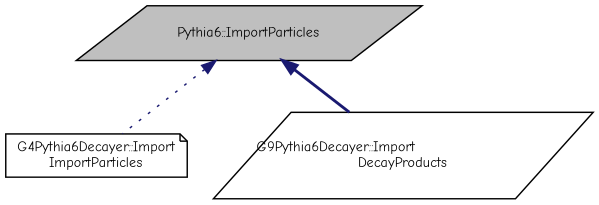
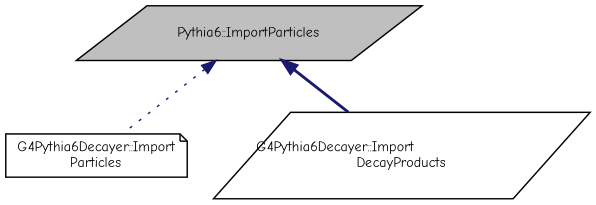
(96, 156) -> (96, 156)
(403, 156) -> (402, 156)
